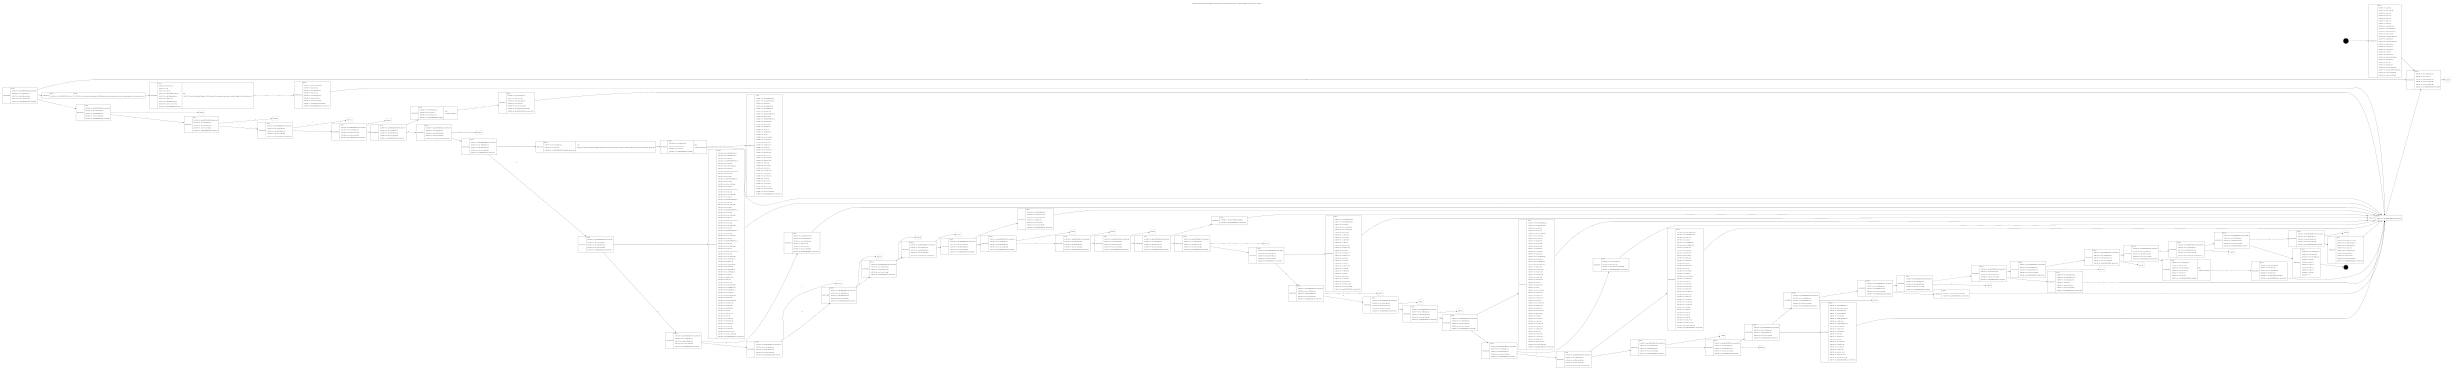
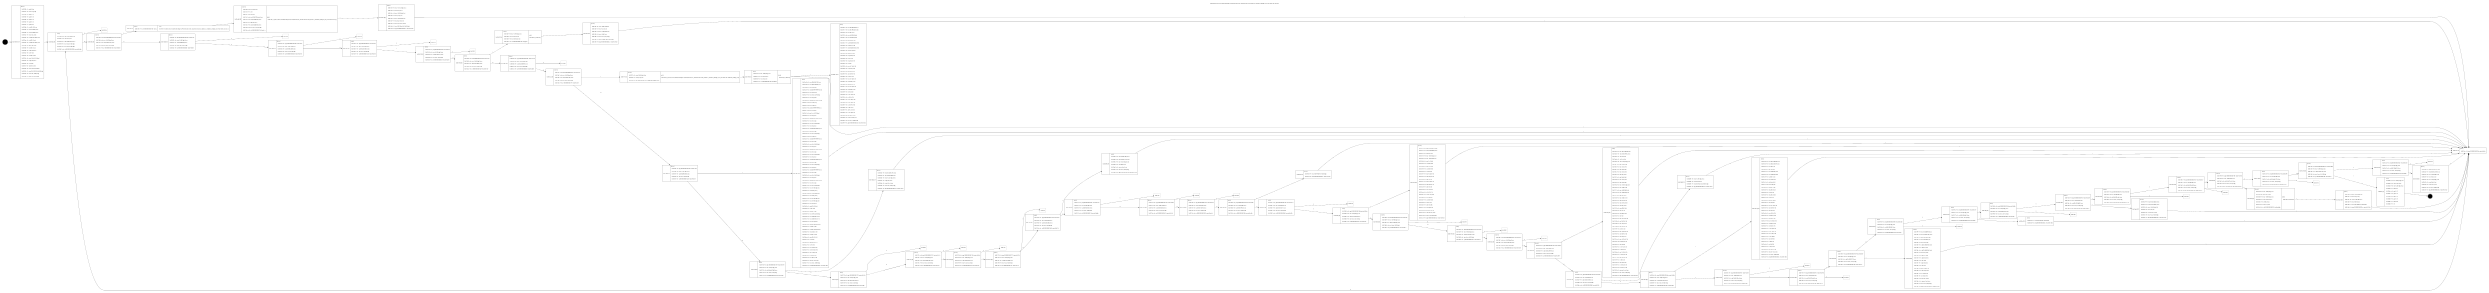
(1221, 80) -> (84, 42)
